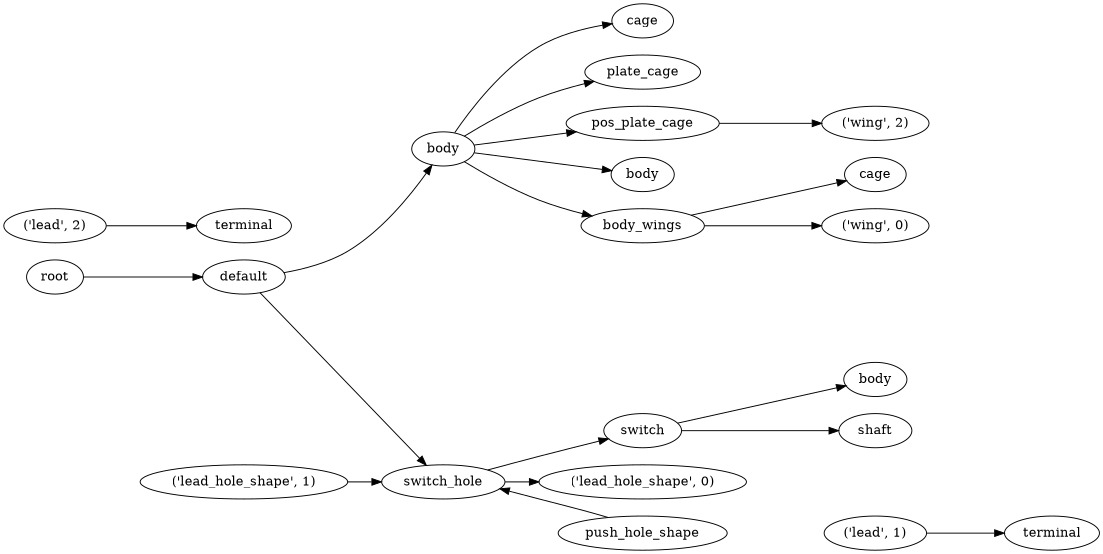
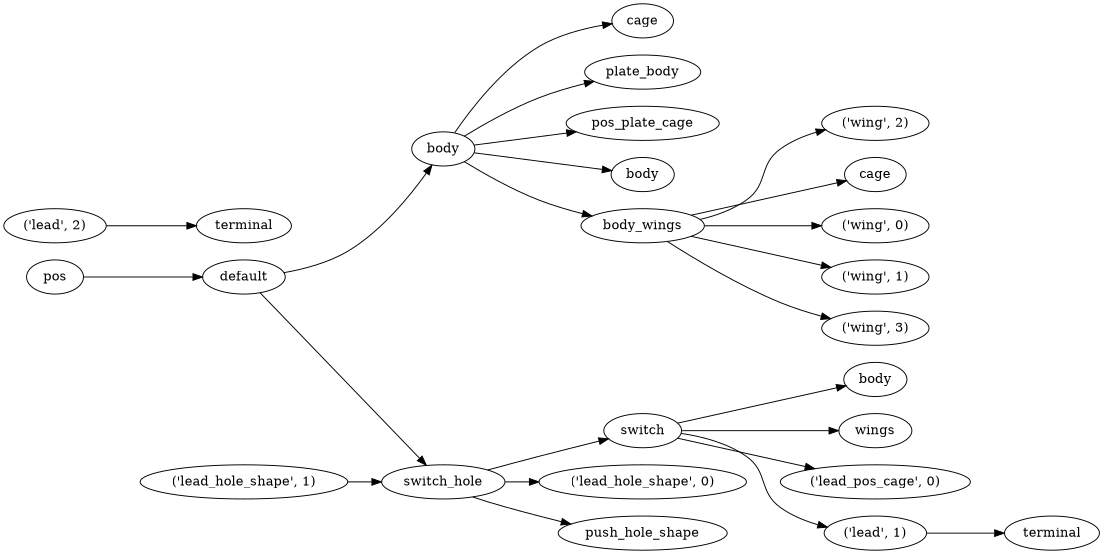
(643, 72) -> (643, 72)
(766, 123) -> (762, 180)
(55, 277) -> (55, 277)
none -> (875, 277)
none -> (875, 328)
(875, 431) -> (875, 431)
none -> (758, 469)
none -> (875, 482)
(559, 504) -> (517, 510)
